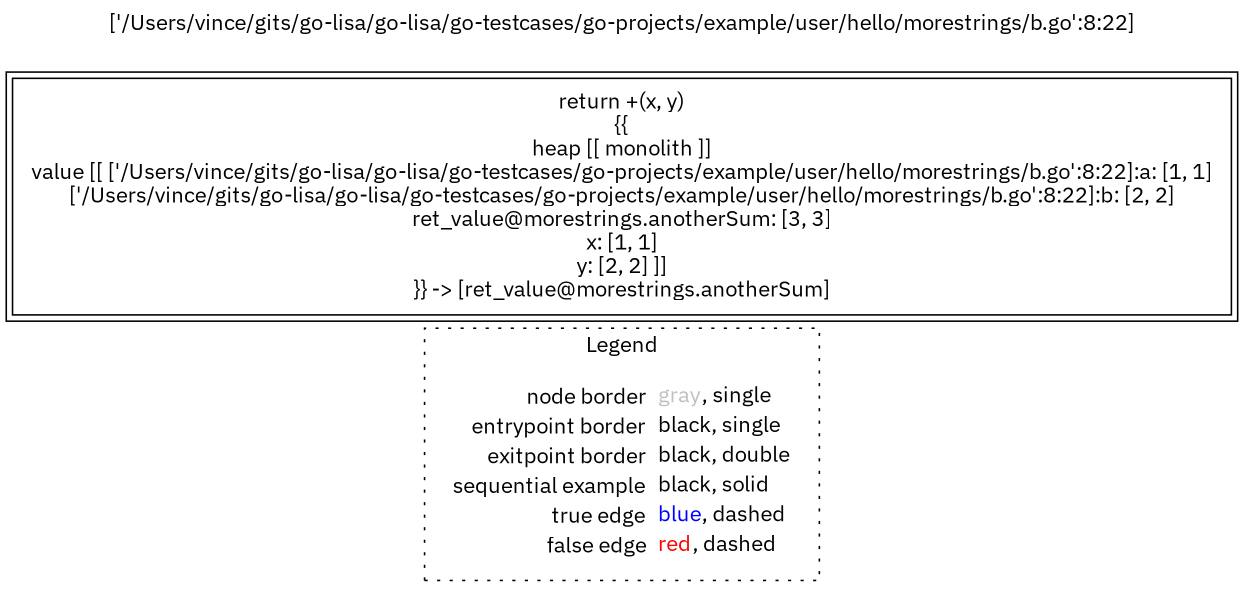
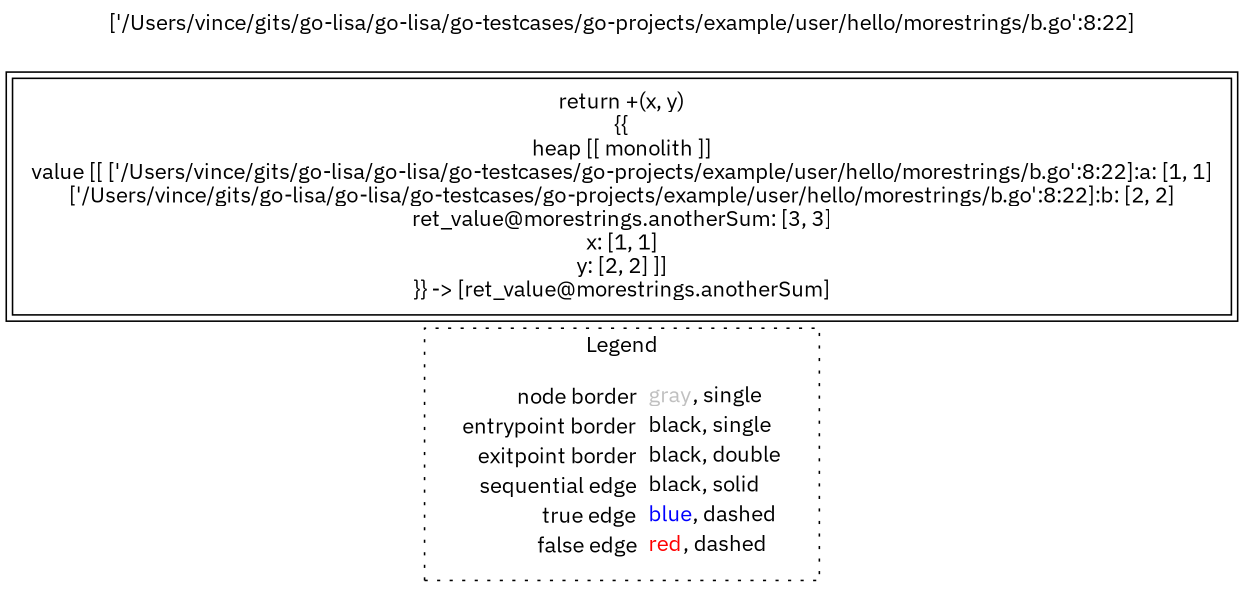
(552, 486) -> (561, 486)
